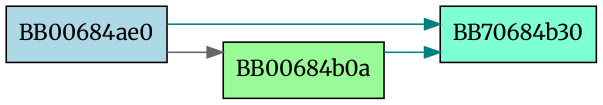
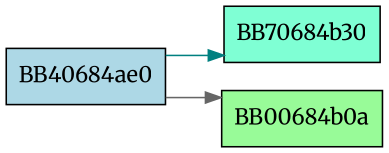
(87, 34) -> (86, 76)
(404, 52) -> none
